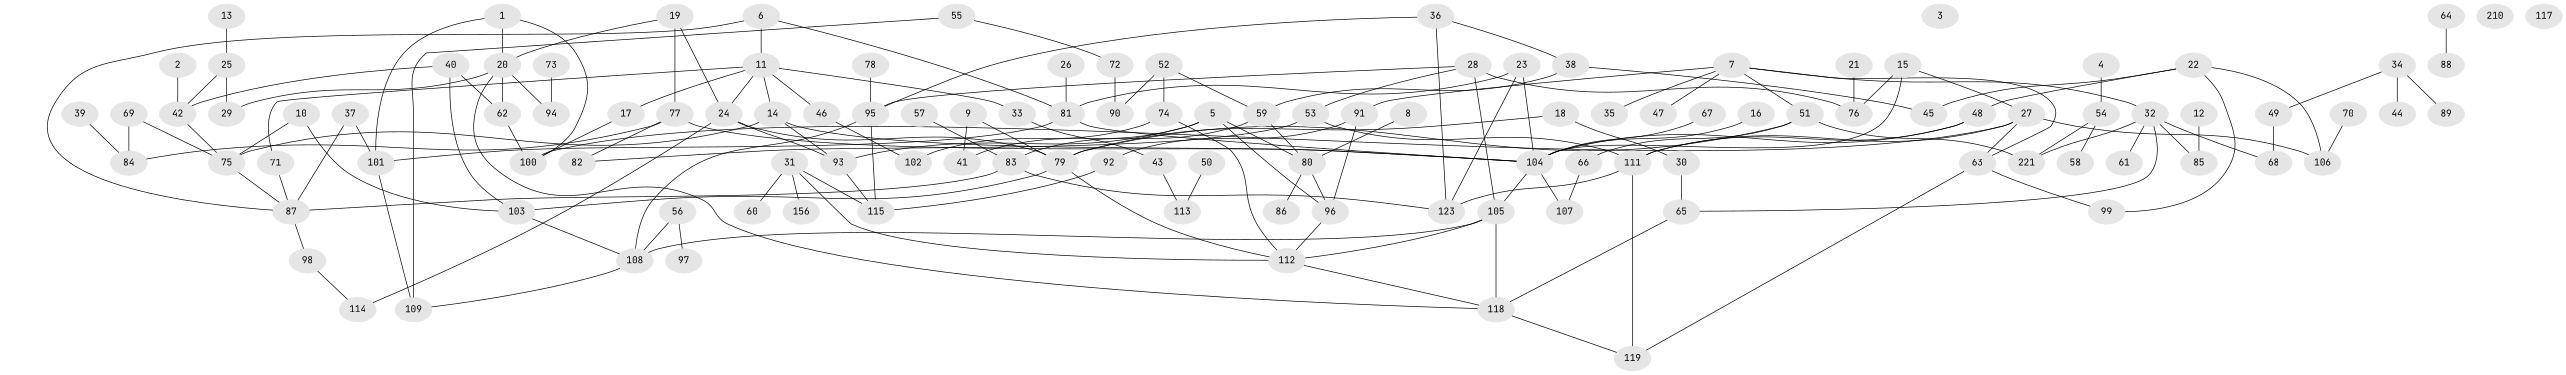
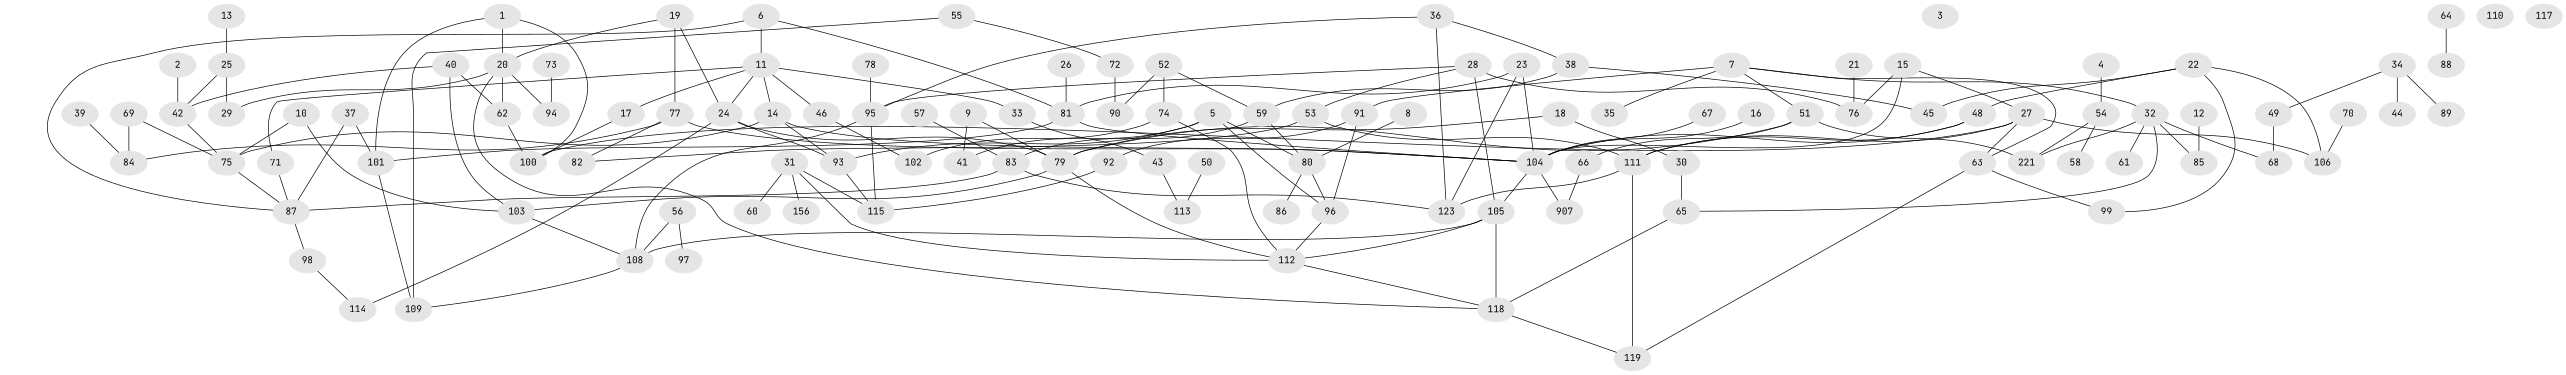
(2495, 16) -> (2495, 16)
(1658, 114) -> none
(1565, 212) -> (1565, 212)
